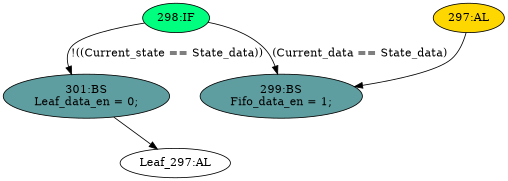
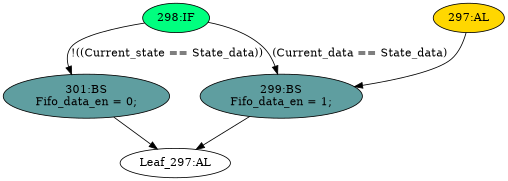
(86, 96) -> (86, 96)
none -> (227, 131)
